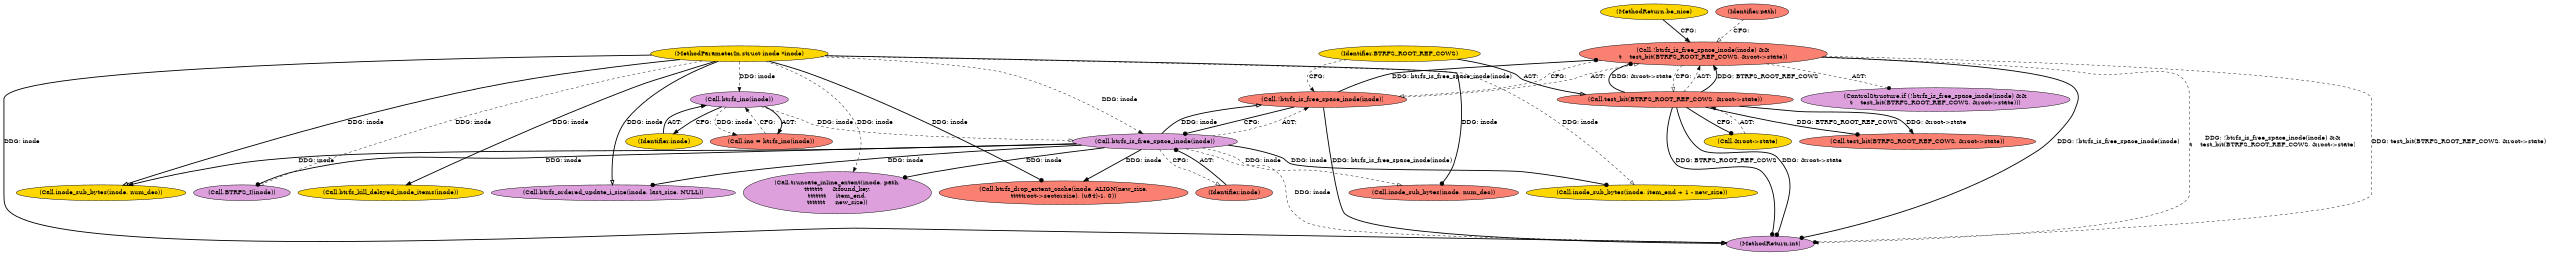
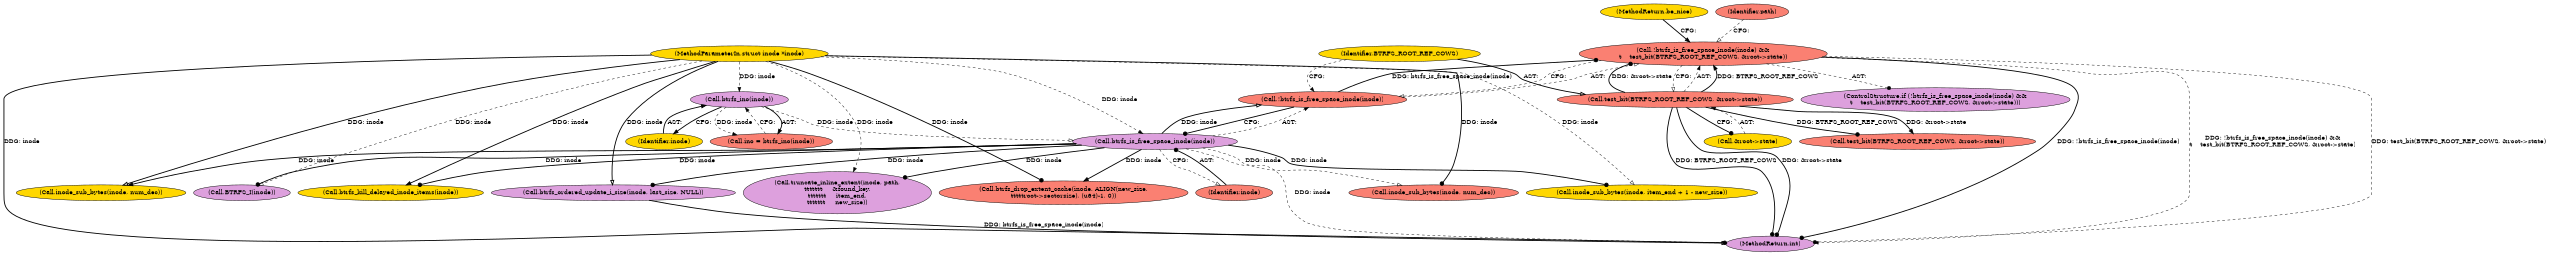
none -> (748, 155)
(1441, 233) -> (997, 228)
(482, 239) -> (482, 239)
